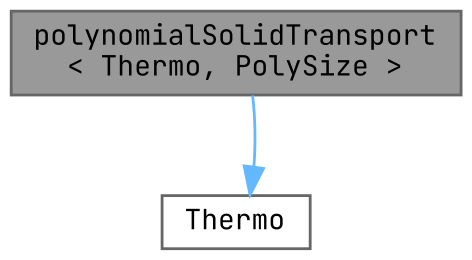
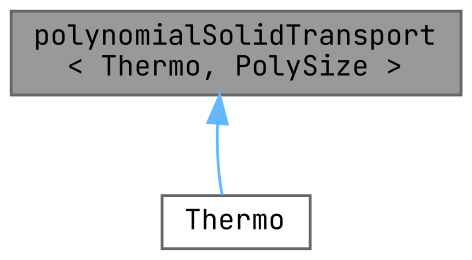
(255, 131) -> (218, 159)
